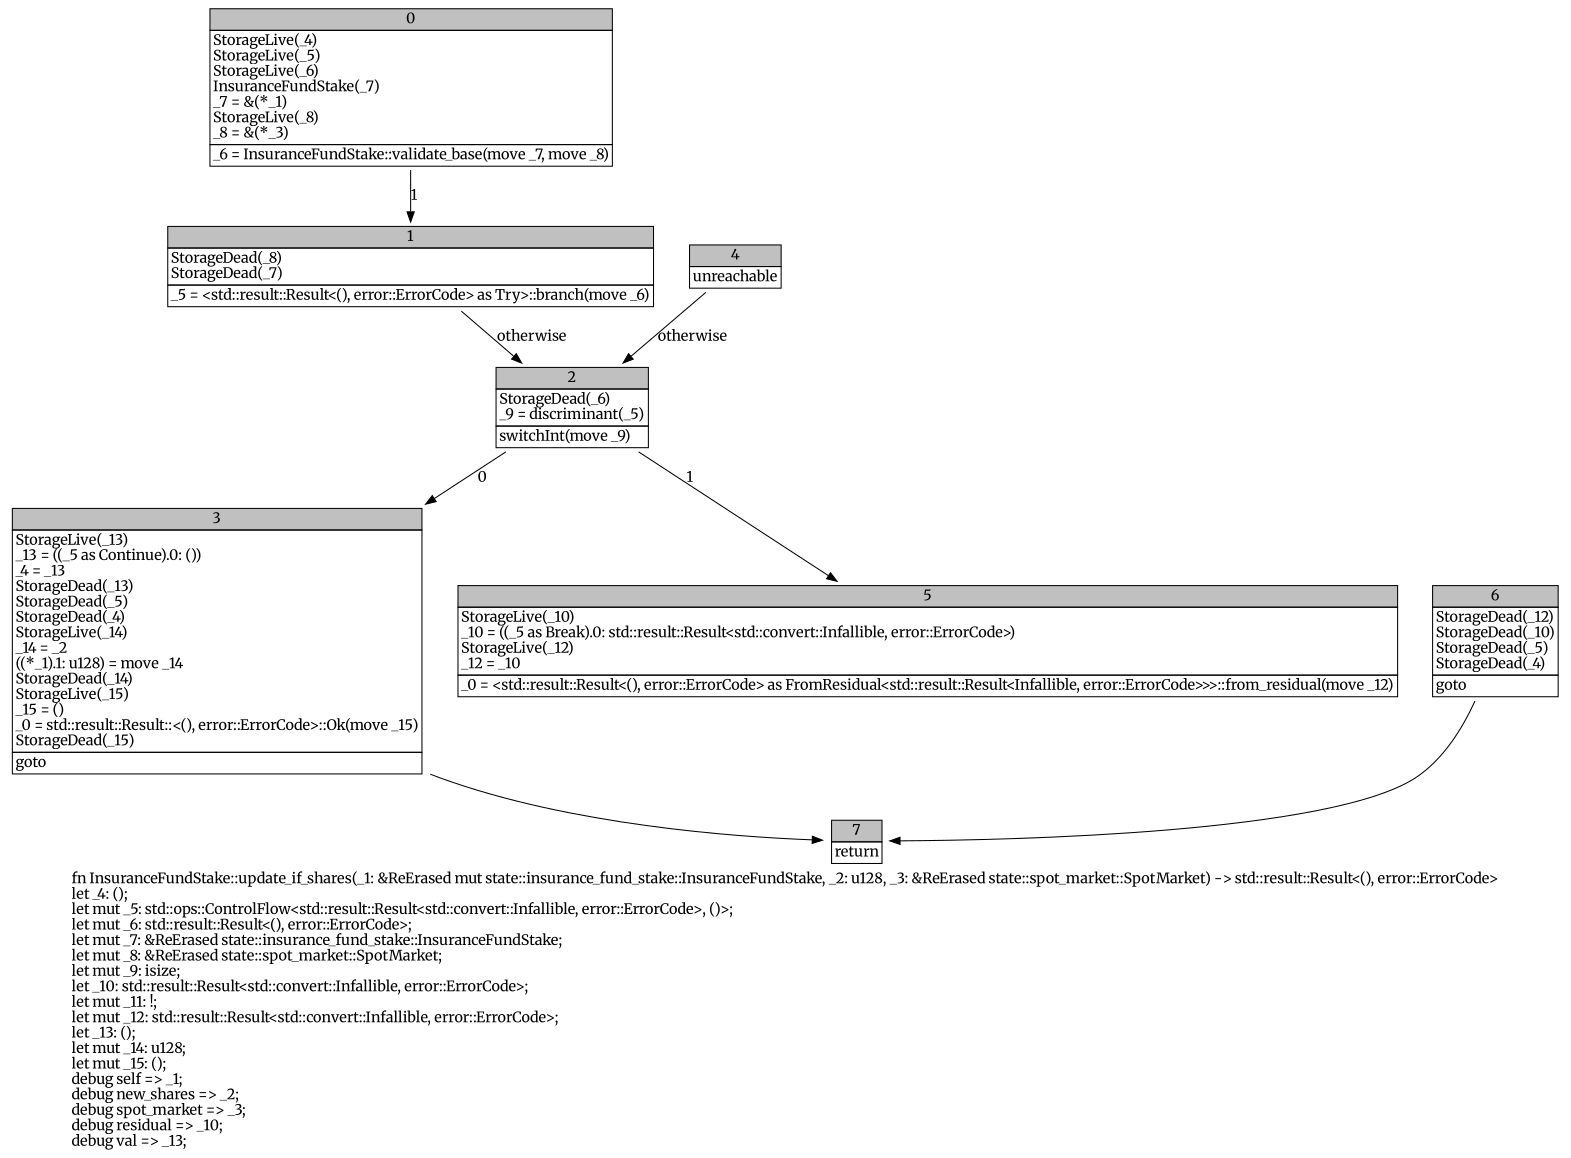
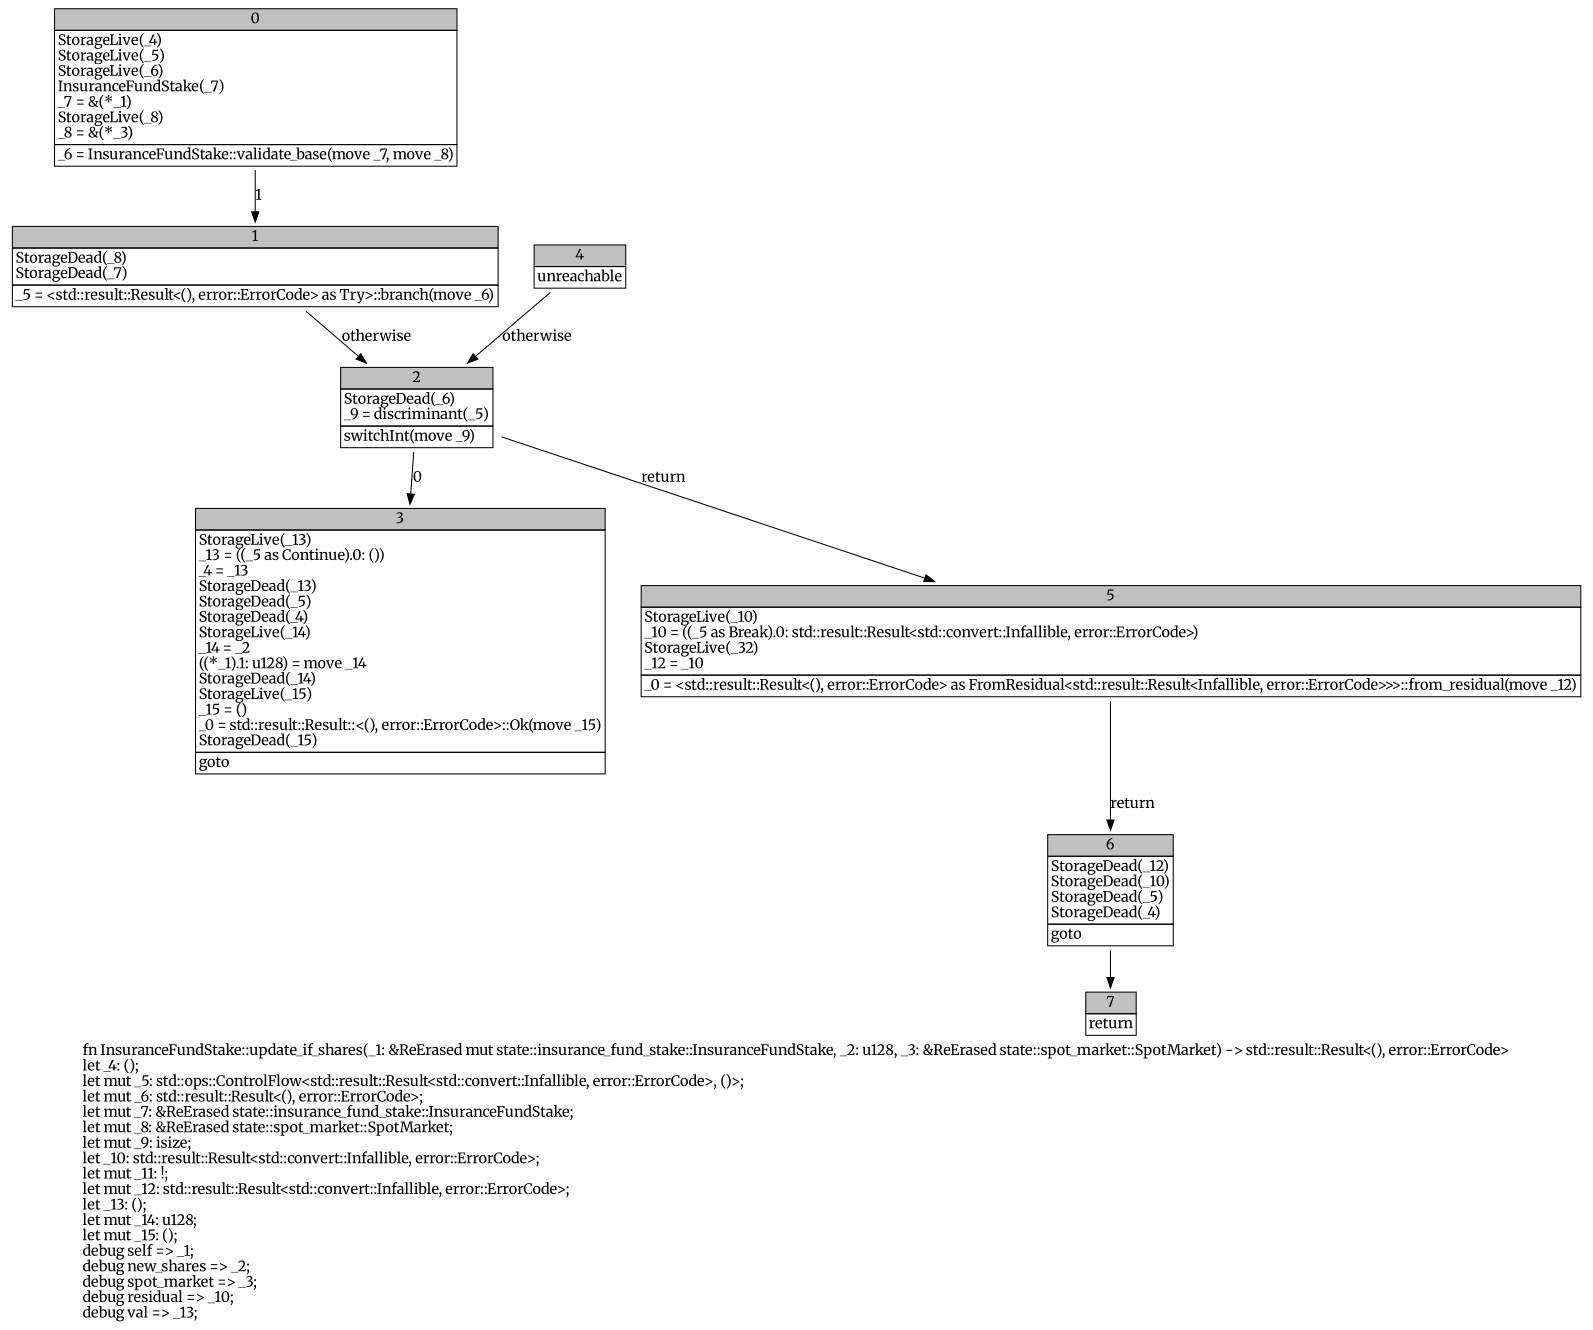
(690, 478) -> (663, 478)
(518, 648) -> (702, 648)
none -> (1110, 761)
(619, 821) -> none
